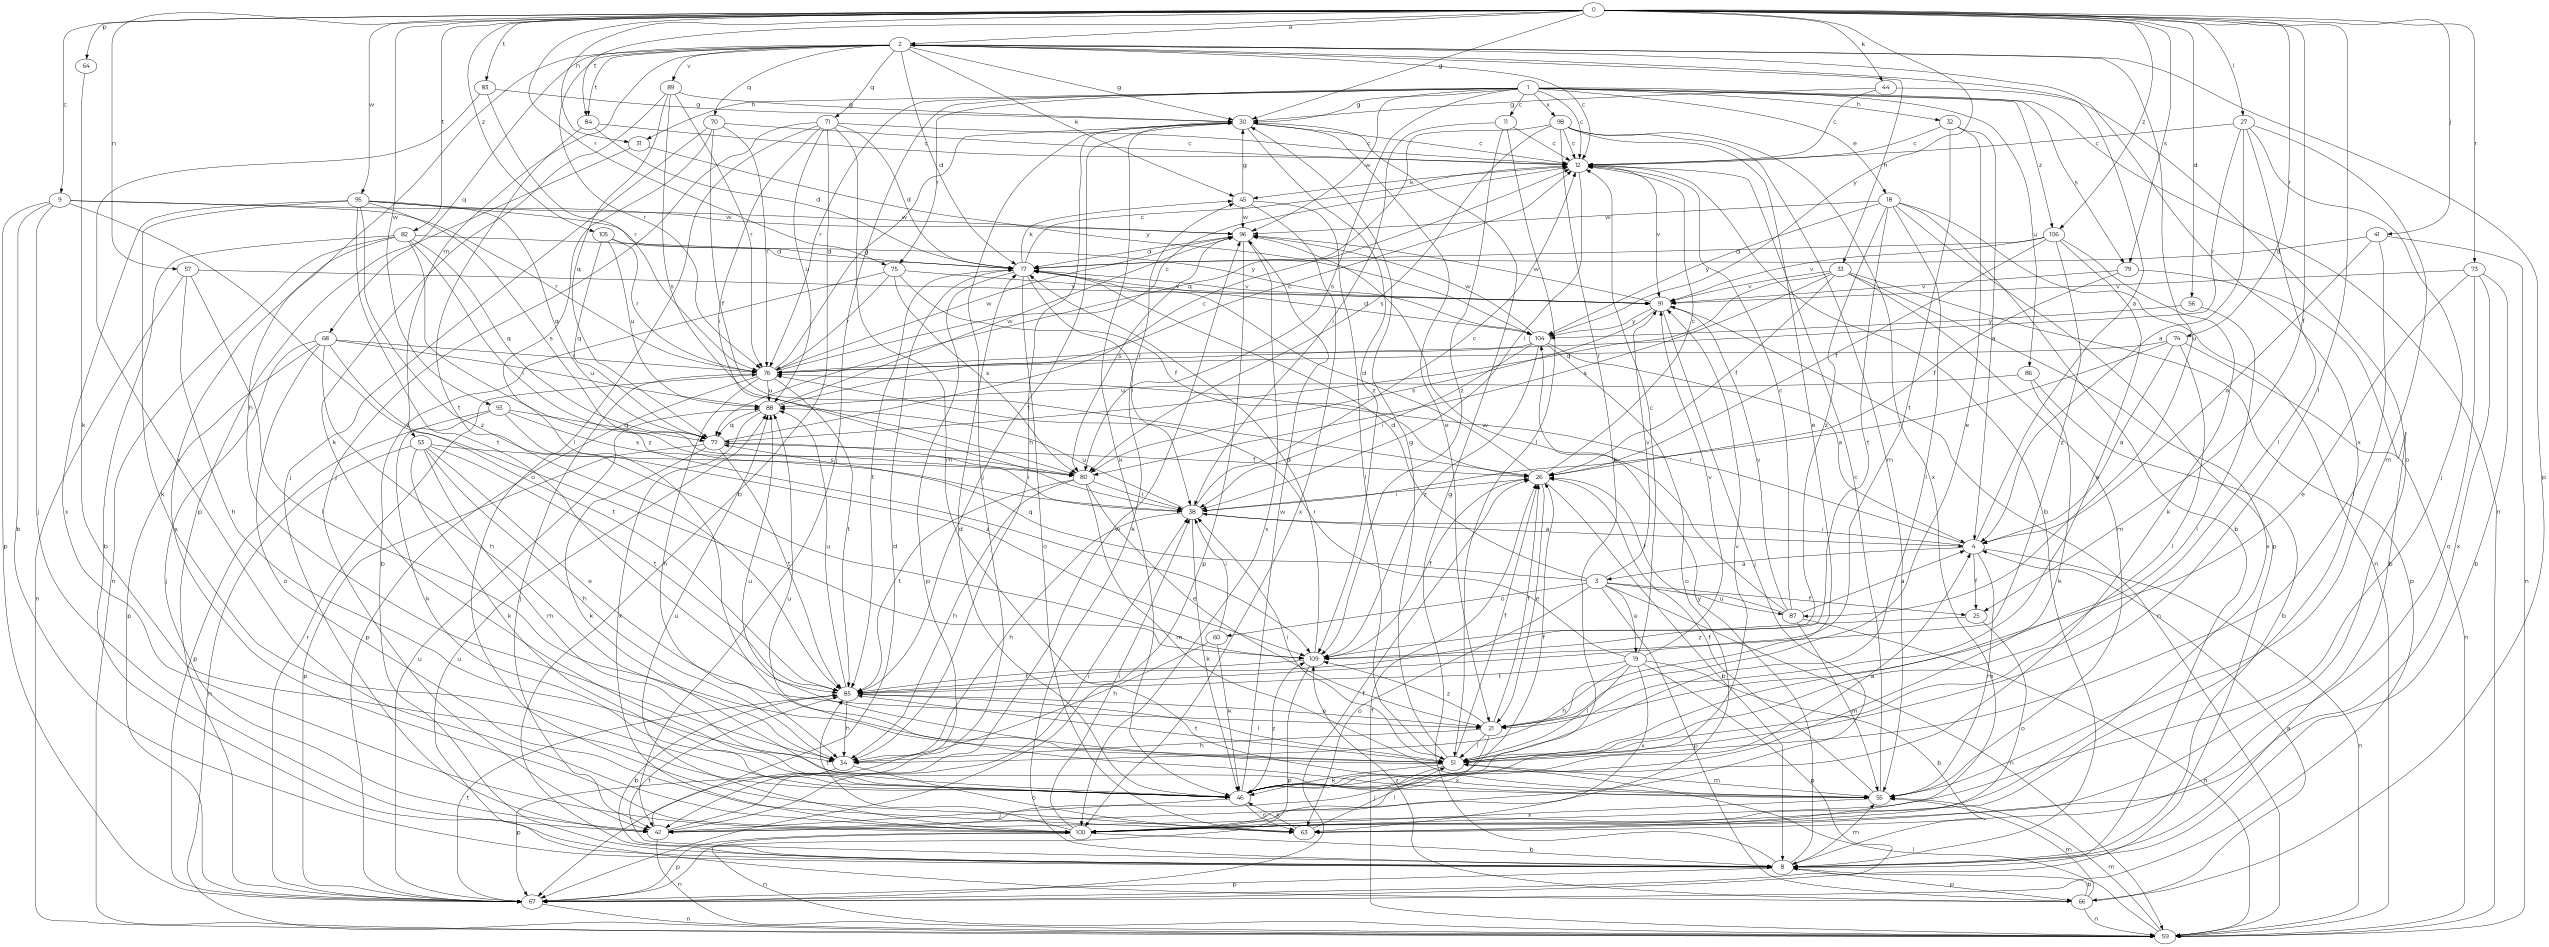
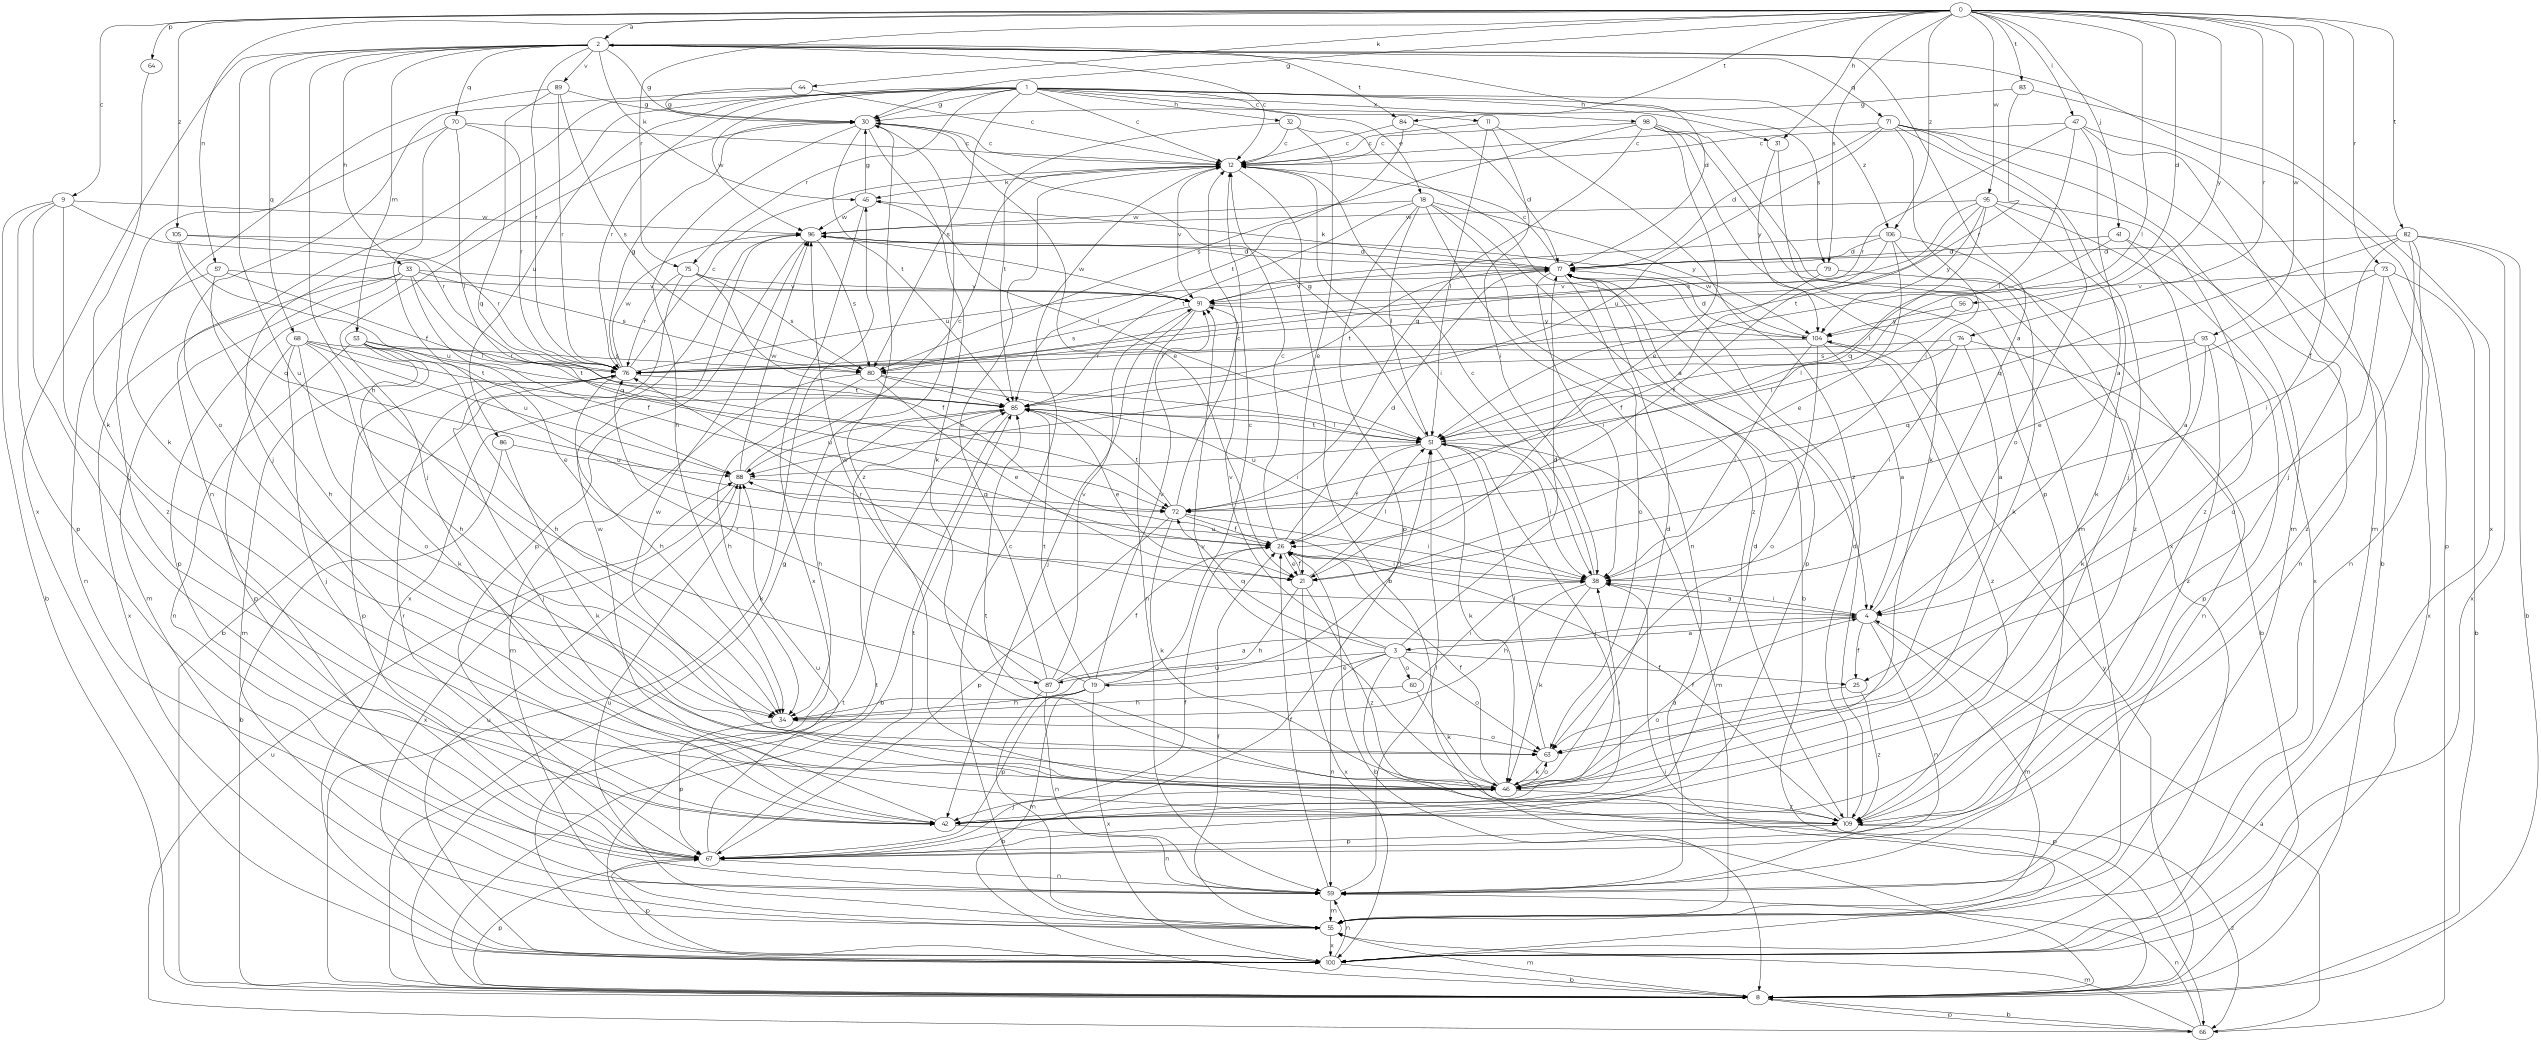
(2244, 122) -> (2076, 122)
(768, 389) -> (1088, 300)
(1632, 889) -> (2114, 840)
